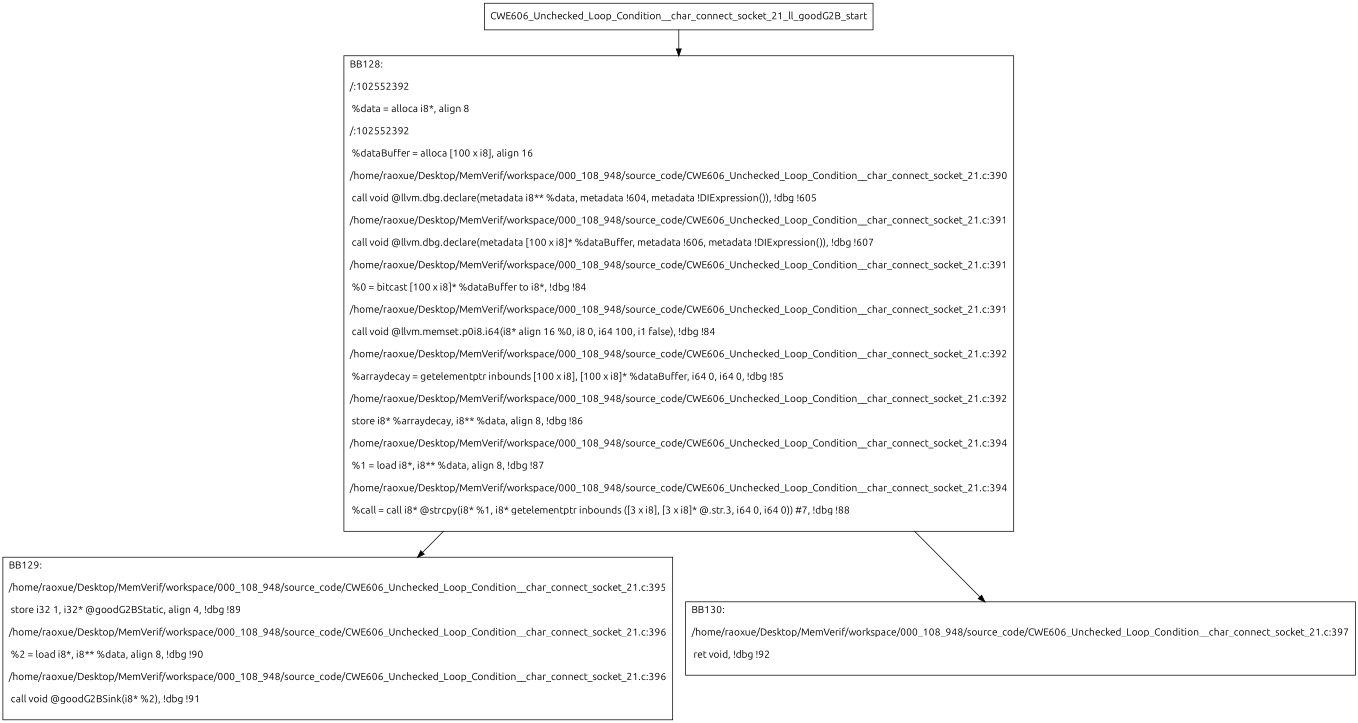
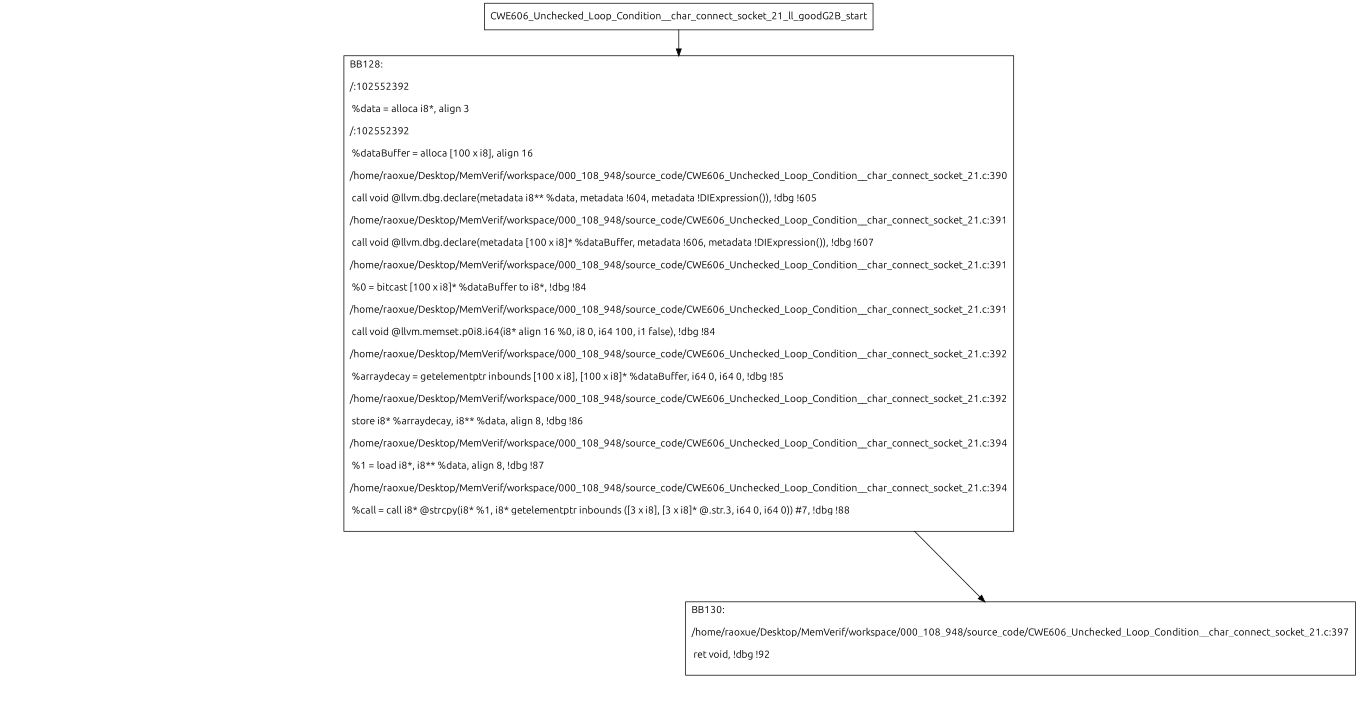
(410, 109) -> (410, 109)
(338, 639) -> none
